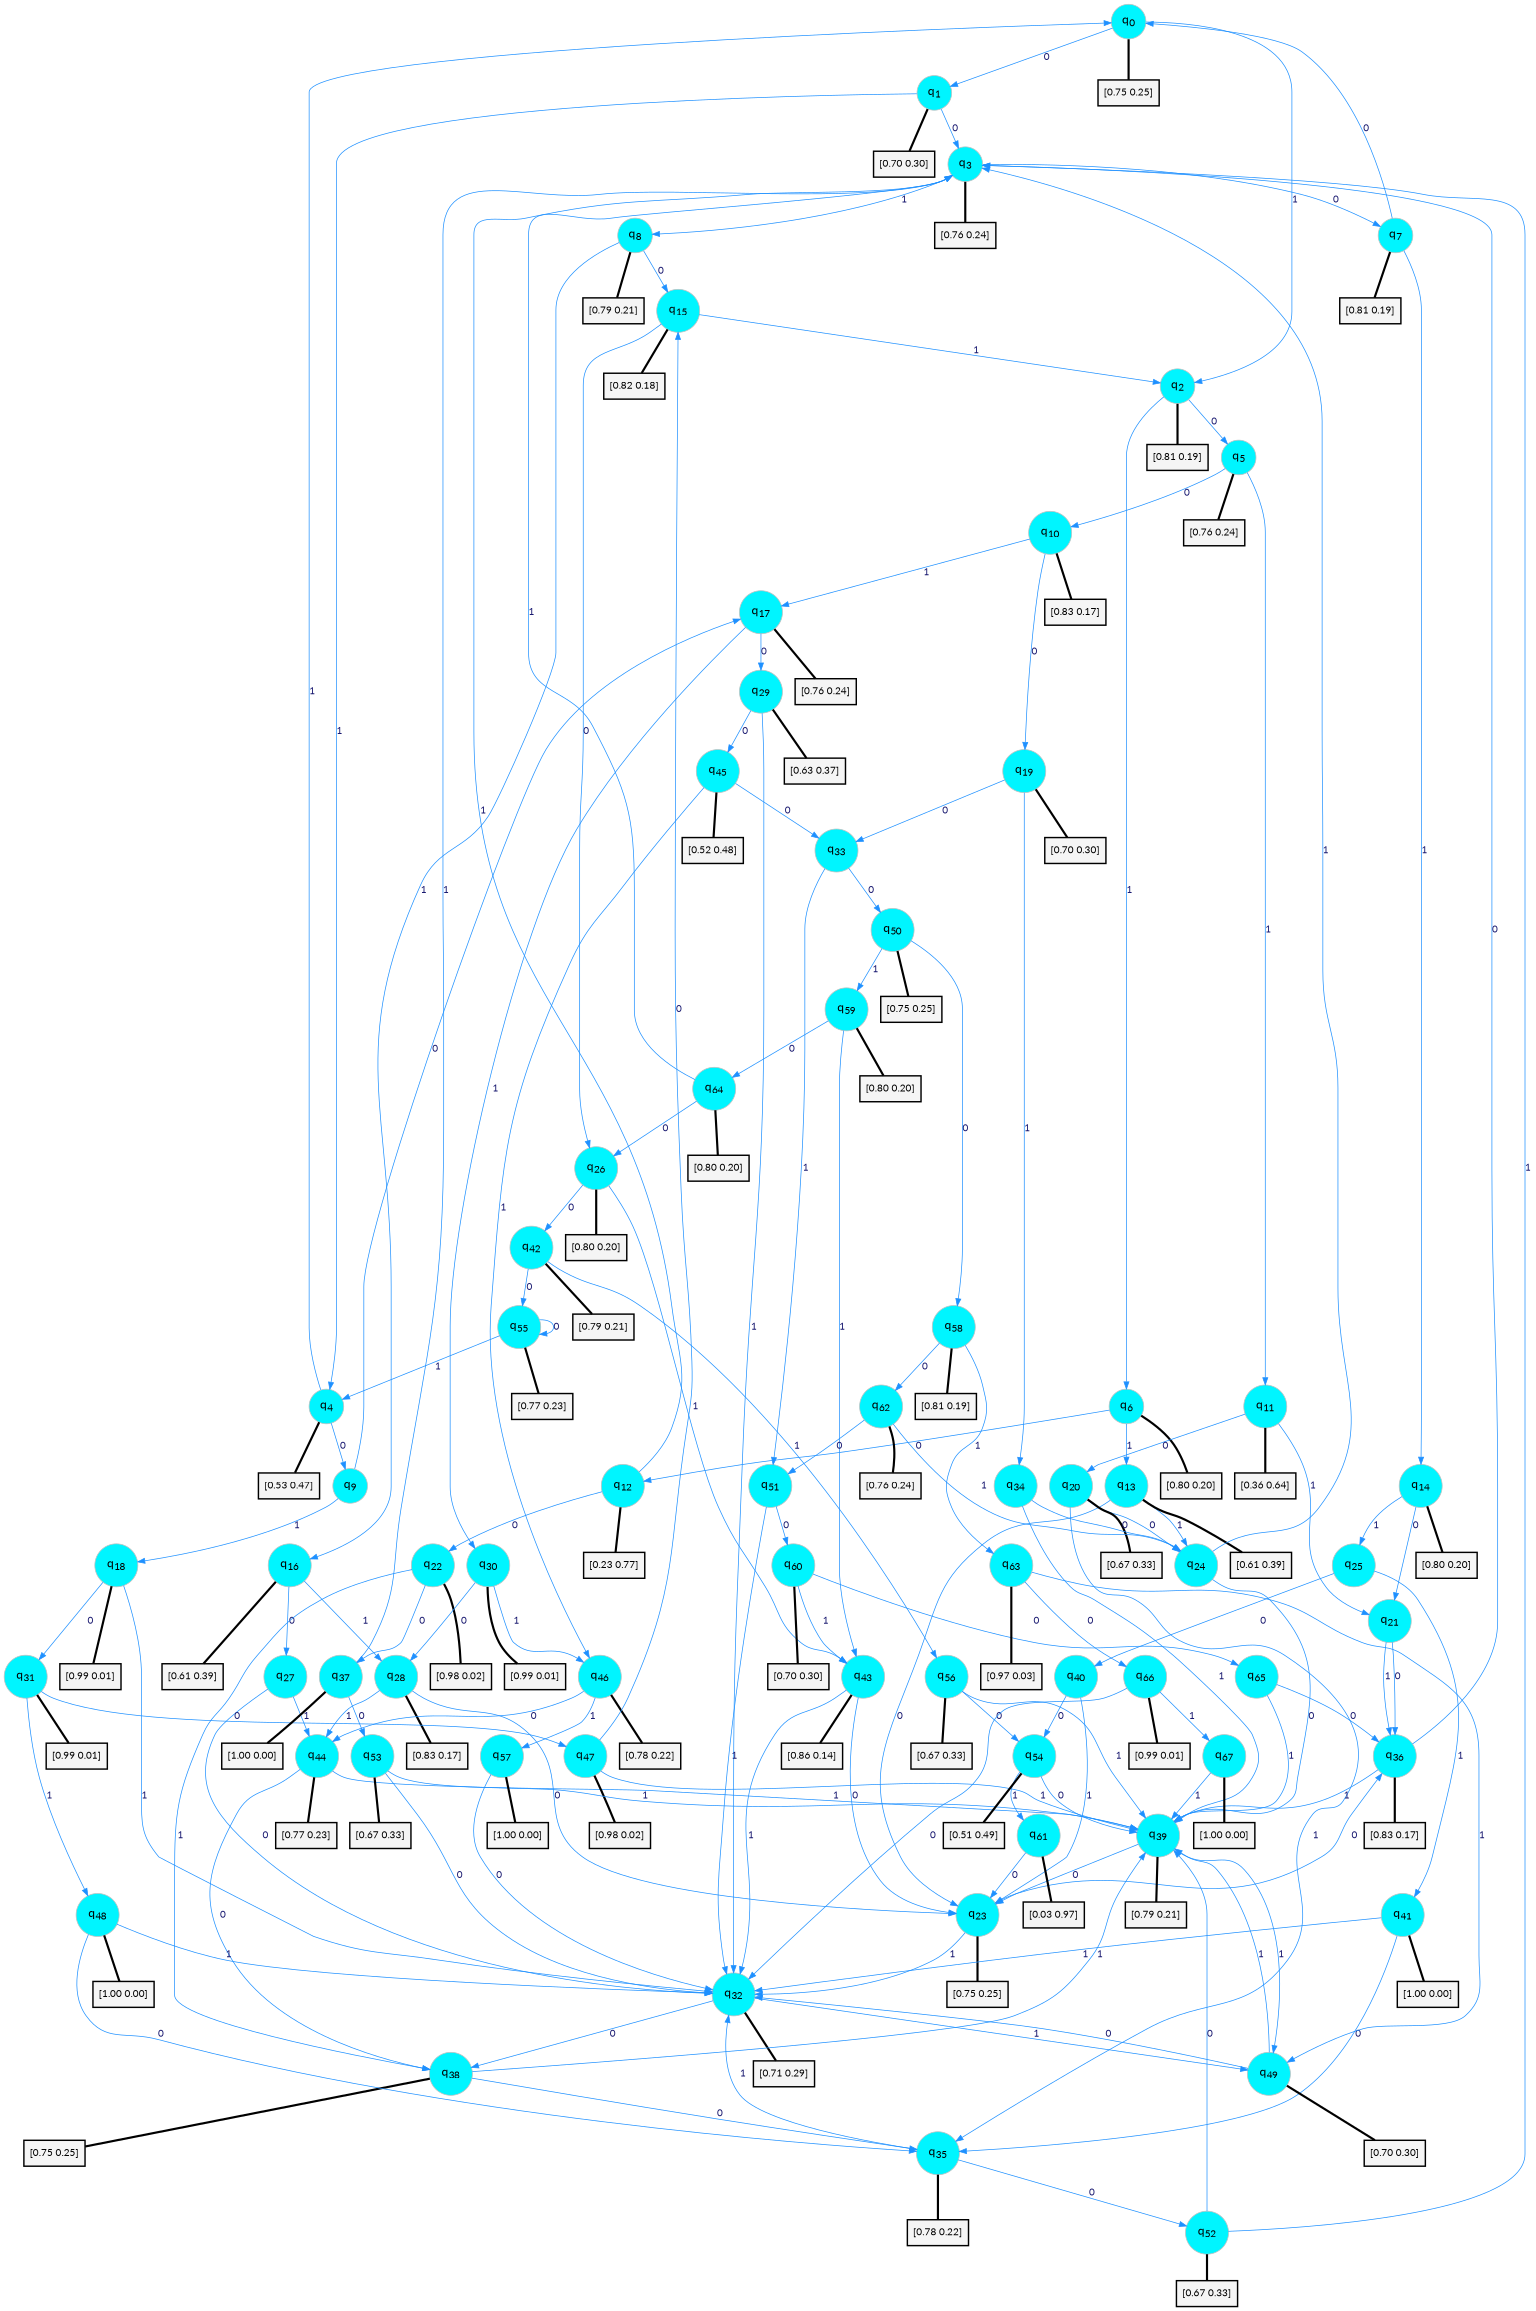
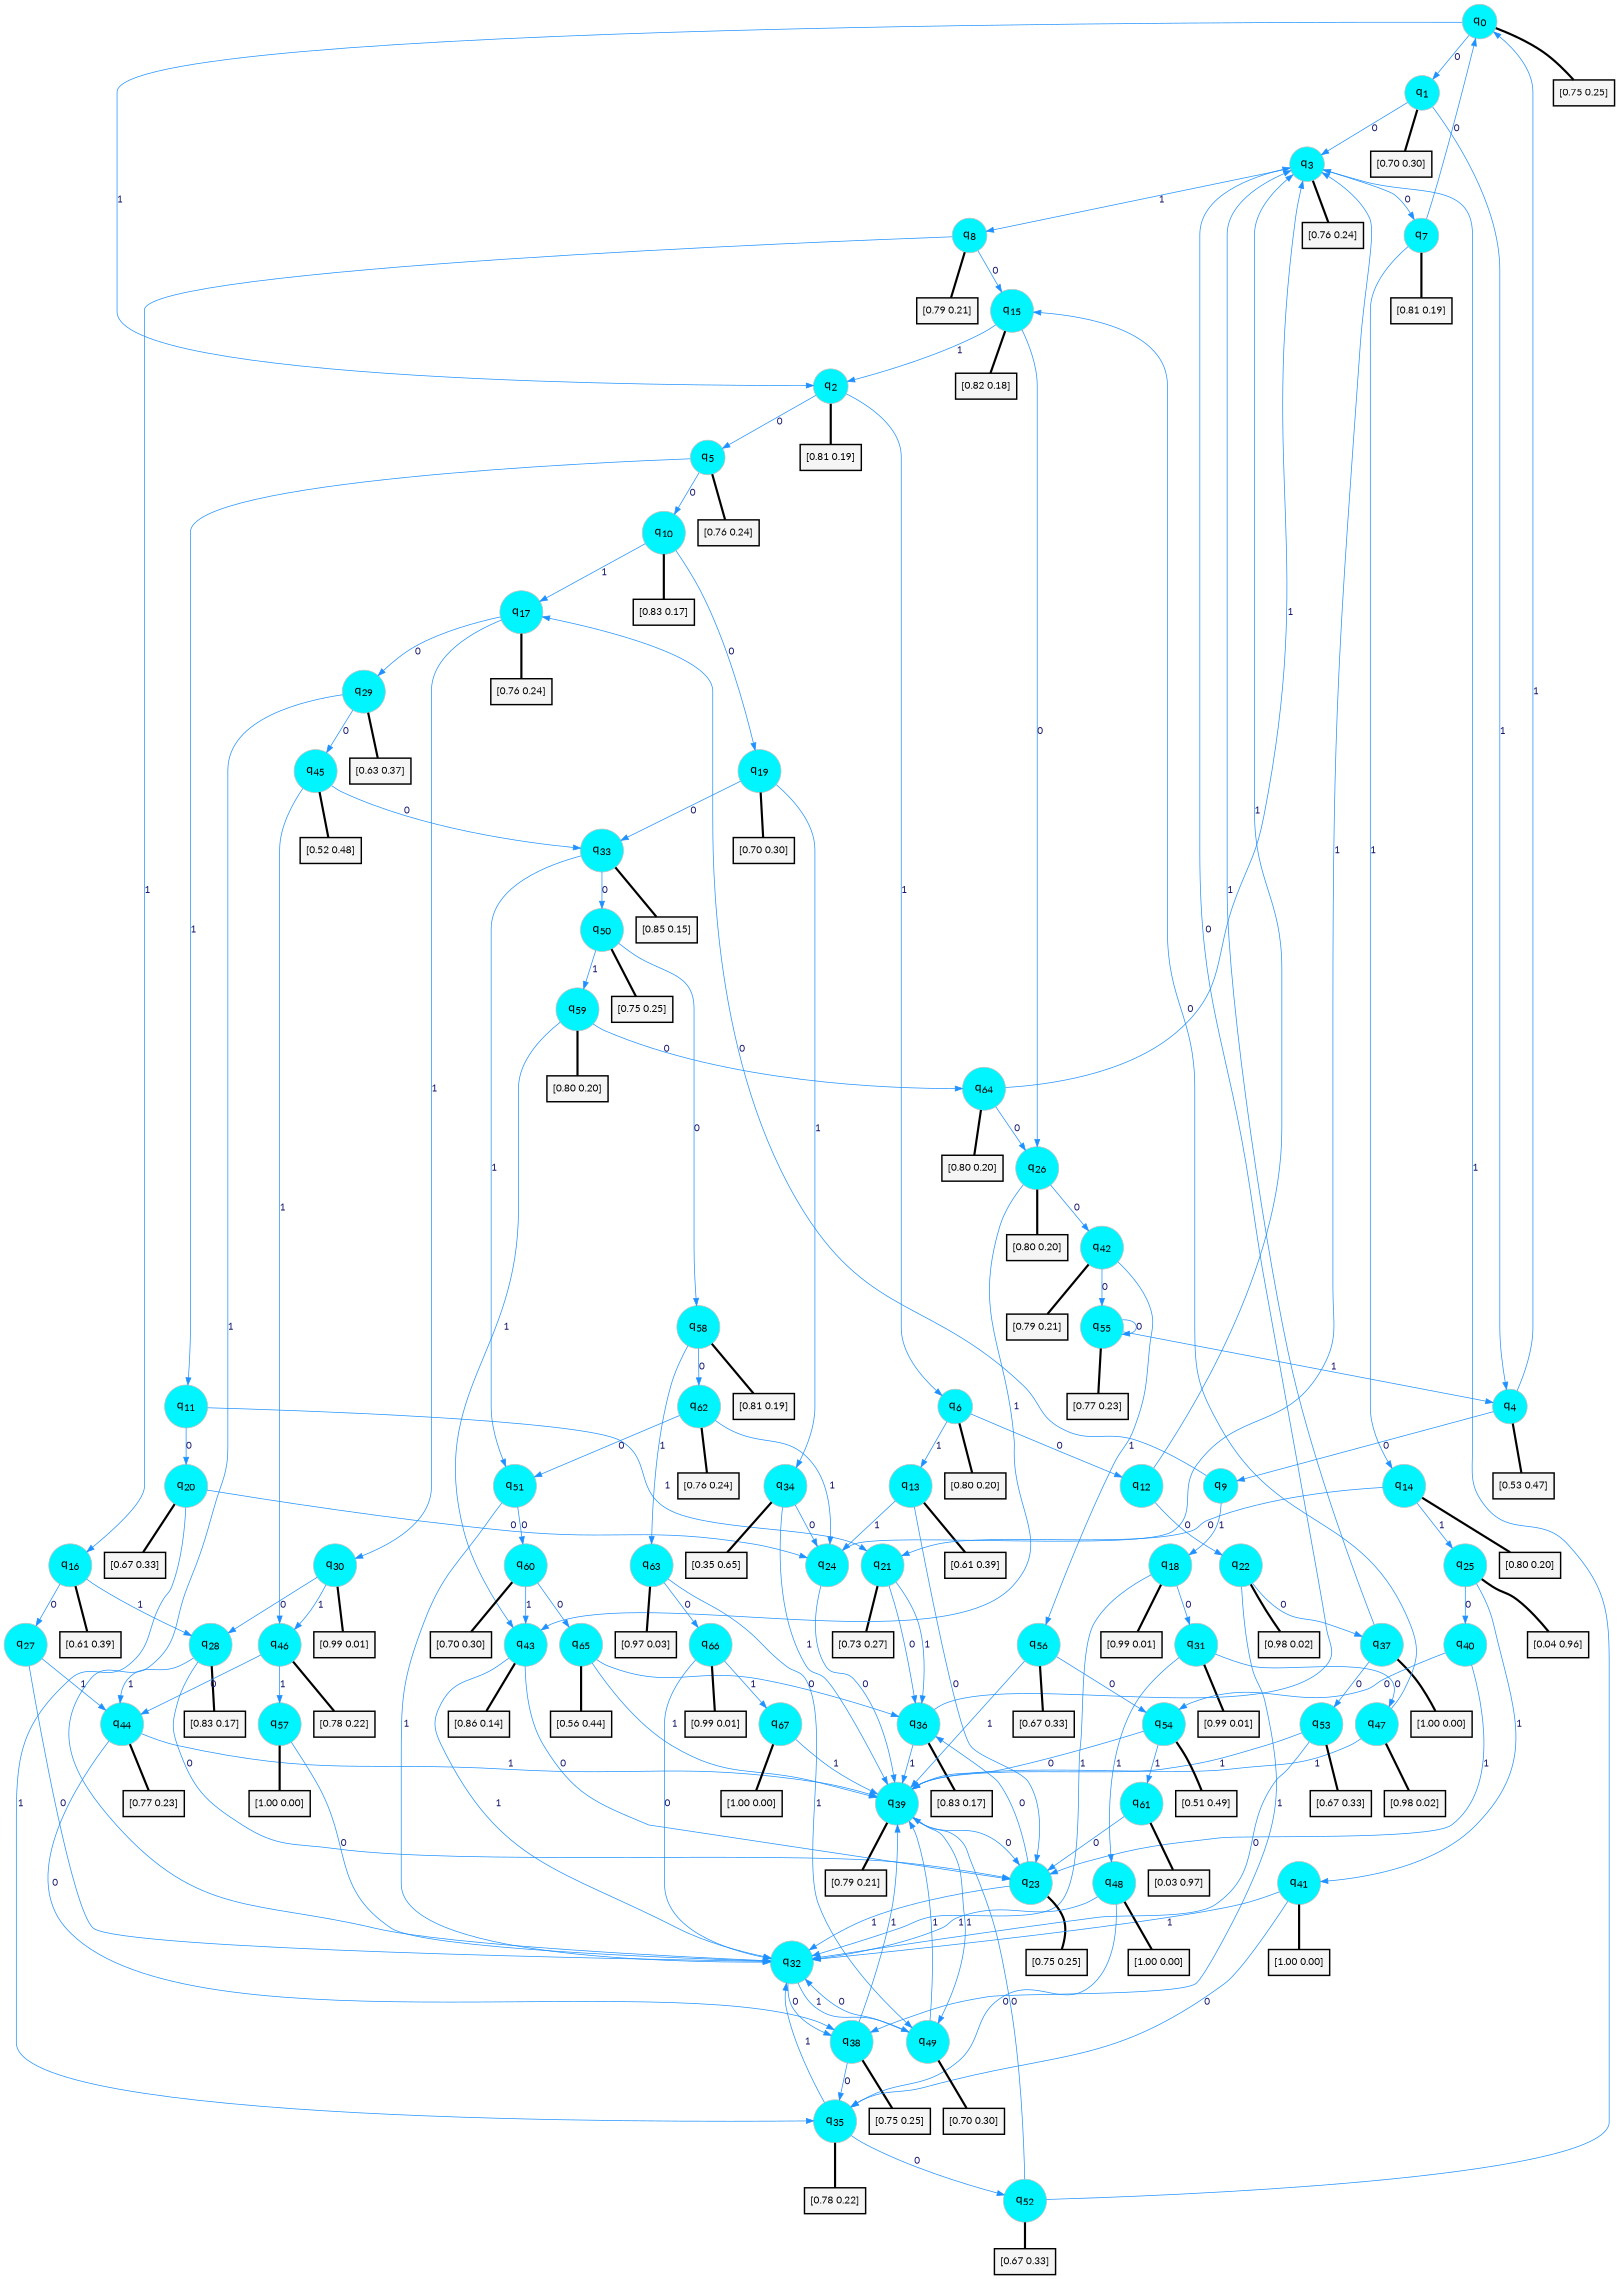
none -> (667, 930)
(1265, 1486) -> none
(614, 1565) -> none
none -> (716, 1565)
none -> (863, 1645)
none -> (1558, 1645)
none -> (581, 1724)
(784, 2074) -> none
